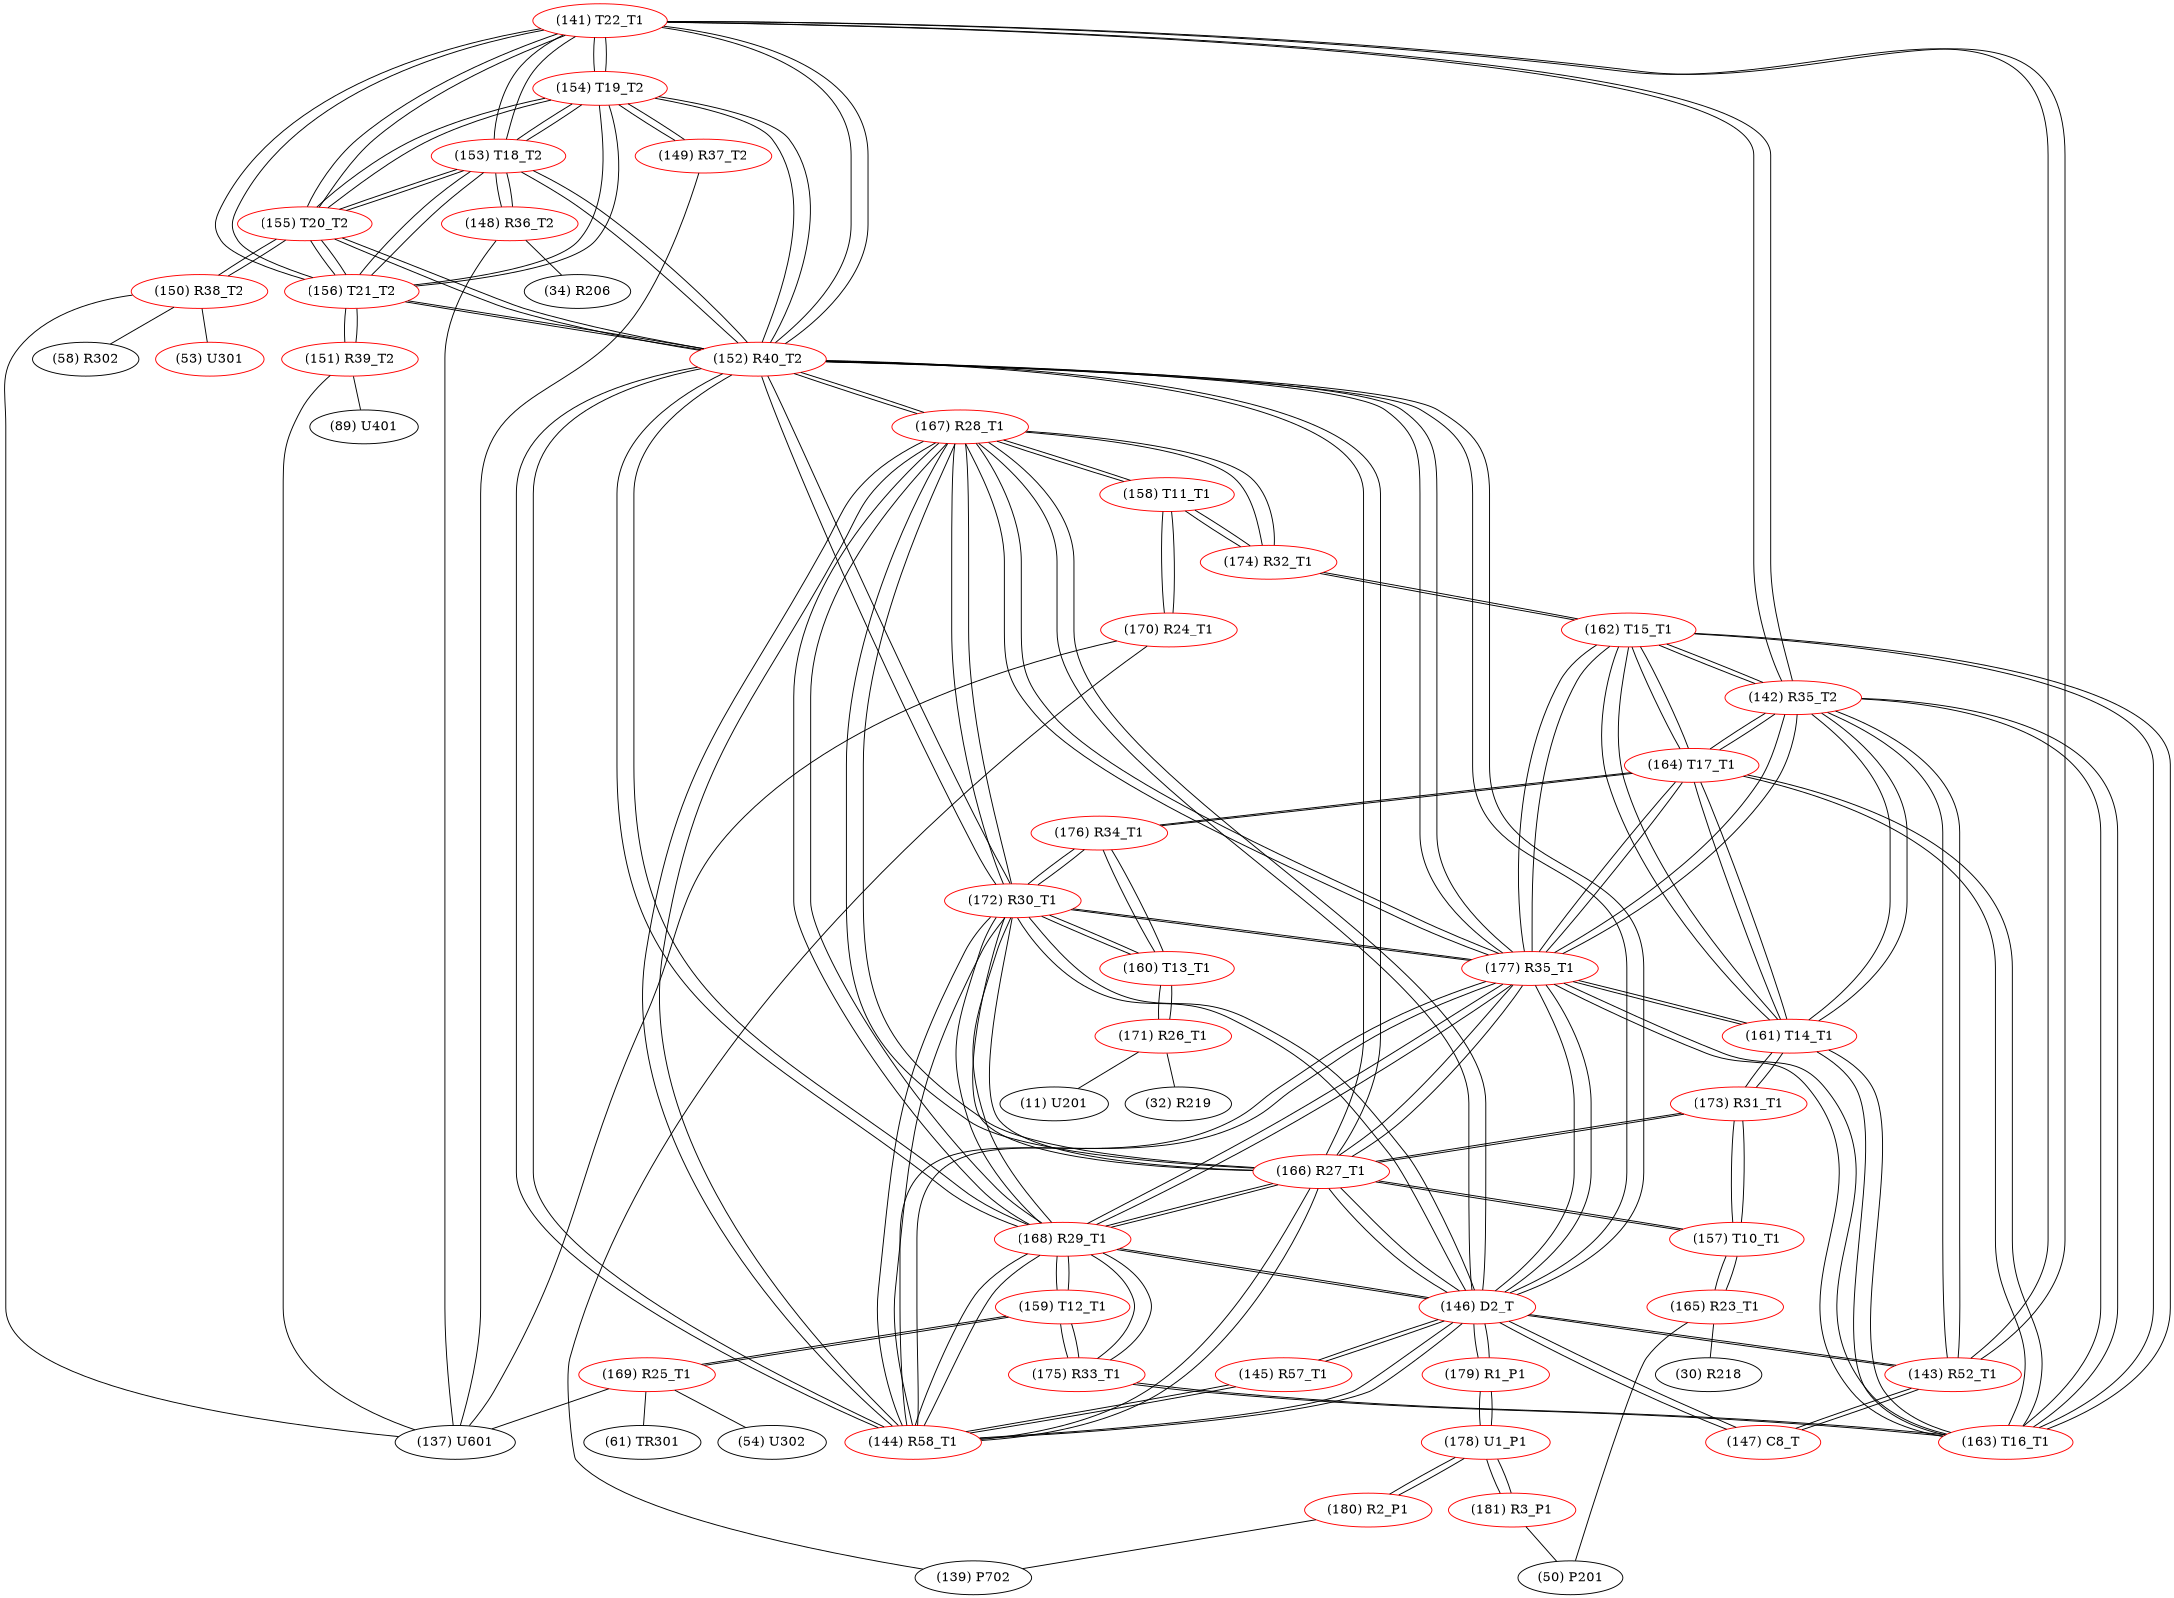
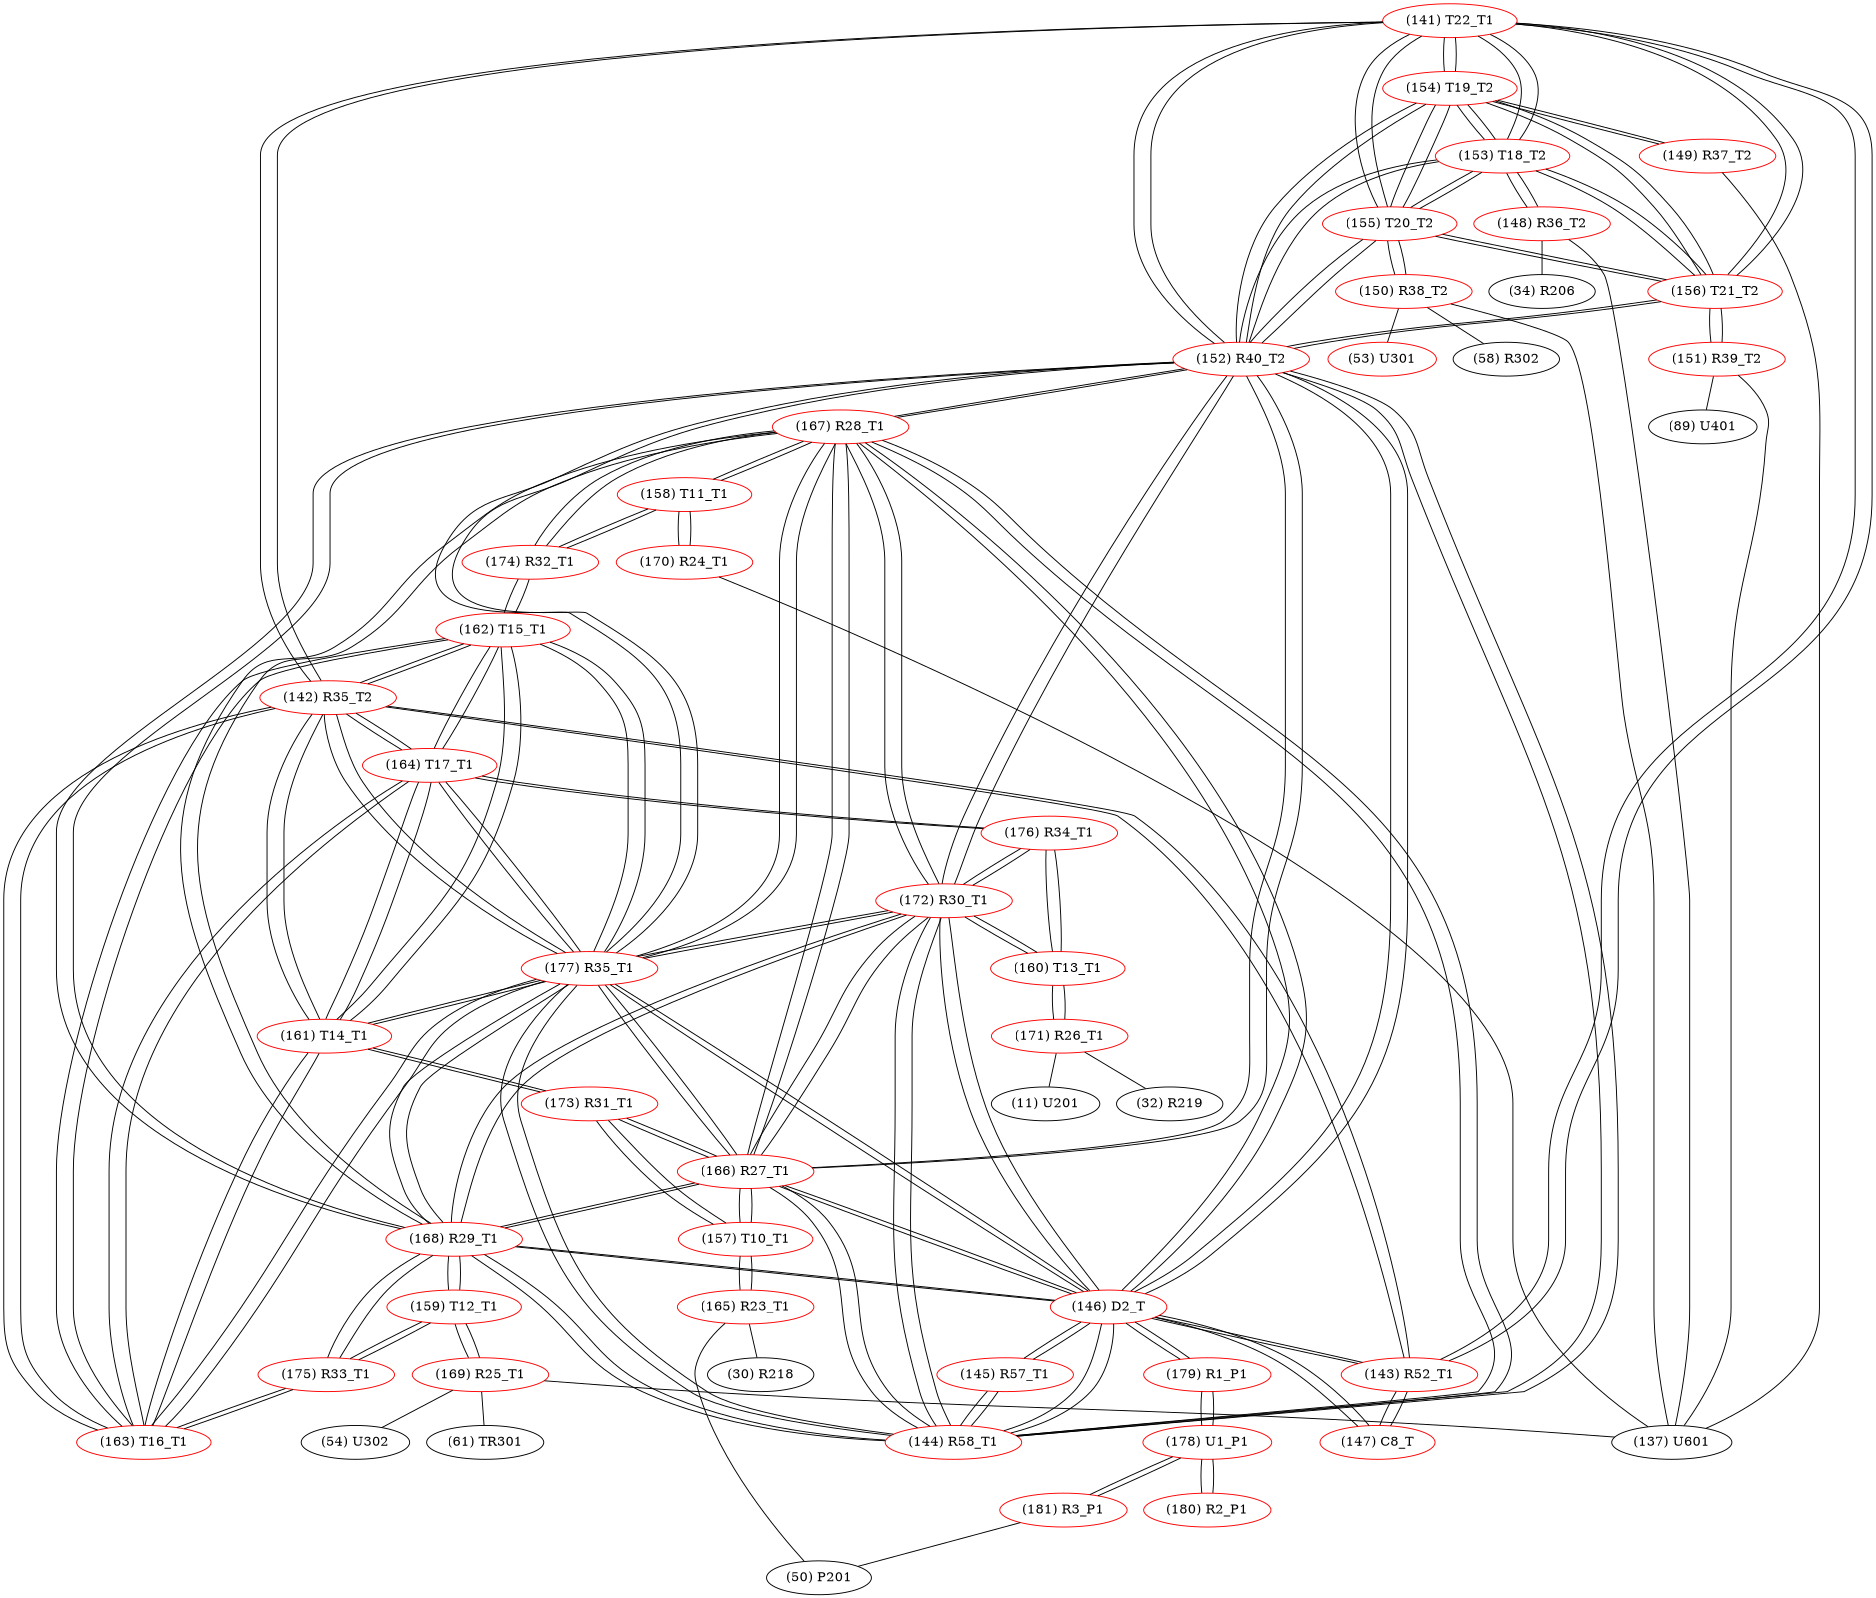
(973, 1578) -> none
